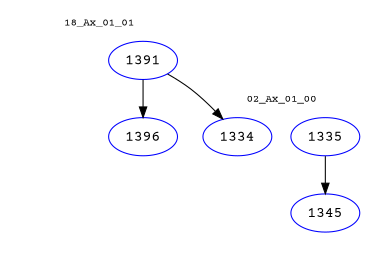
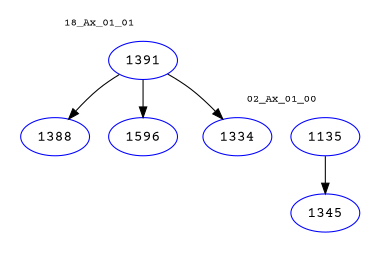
none -> (55, 137)
(143, 137) -> (143, 137)
(325, 137) -> (325, 137)
